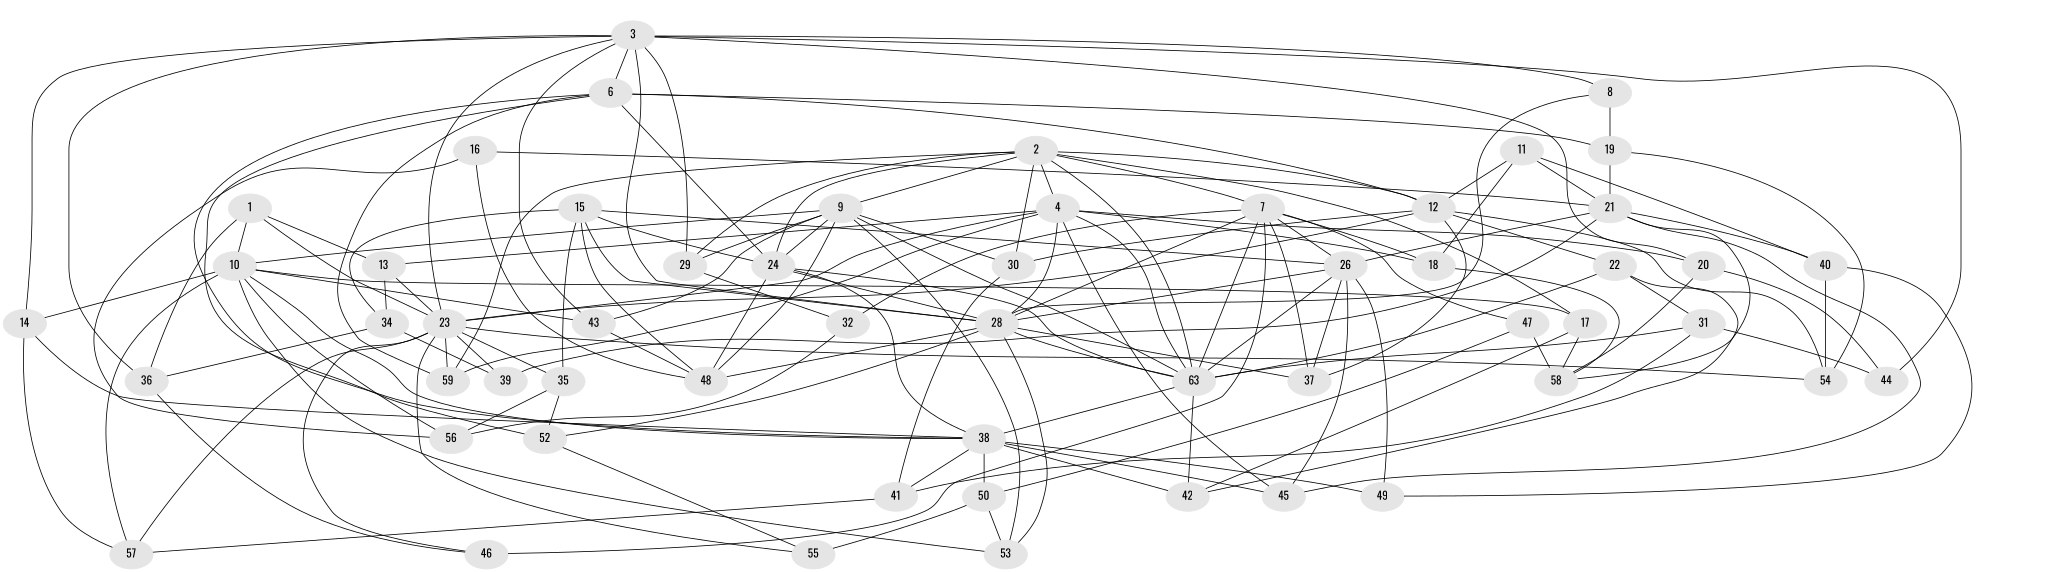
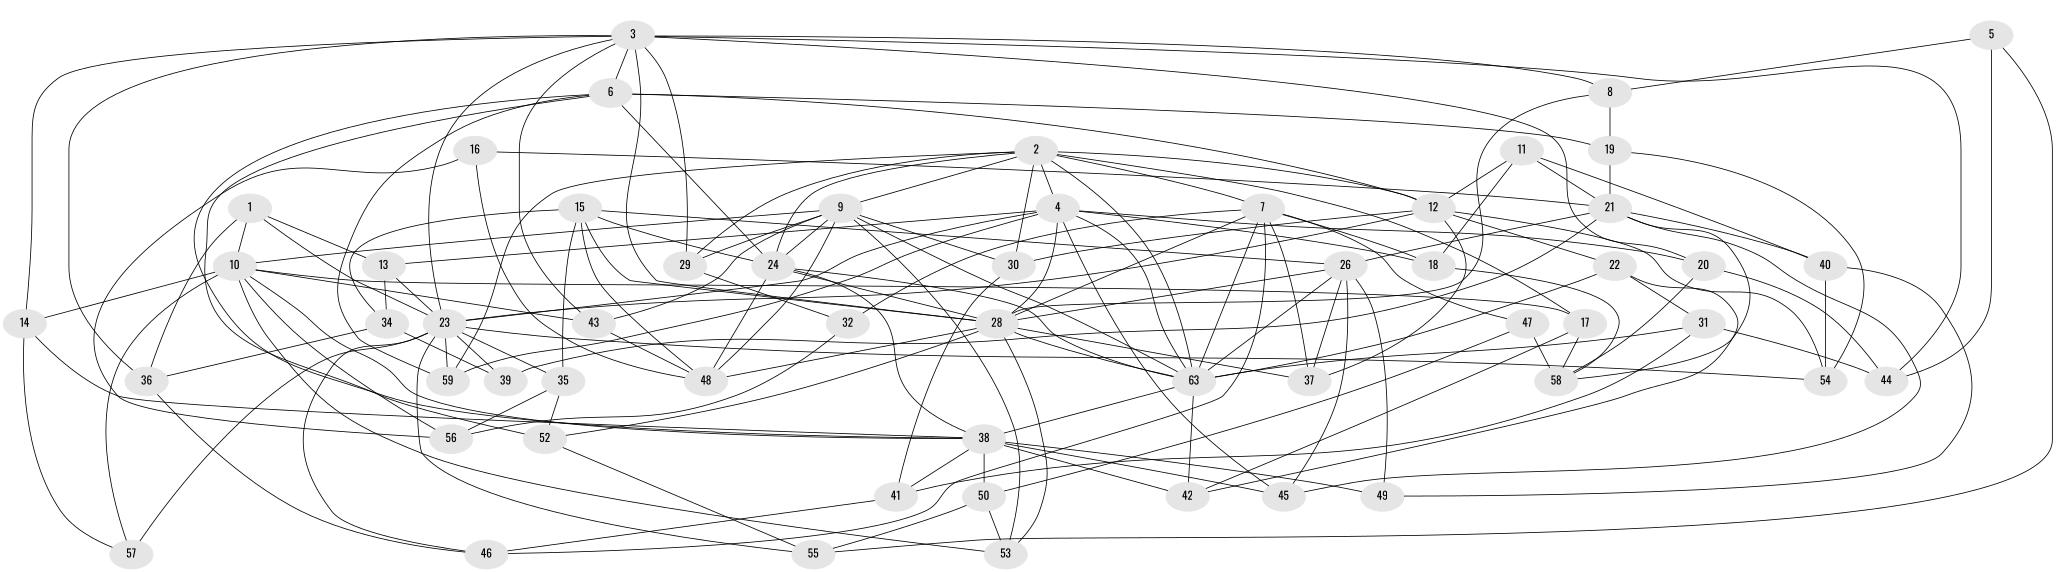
none -> (1991, 35)
(1298, 233) -> none
(514, 526) -> (691, 526)
